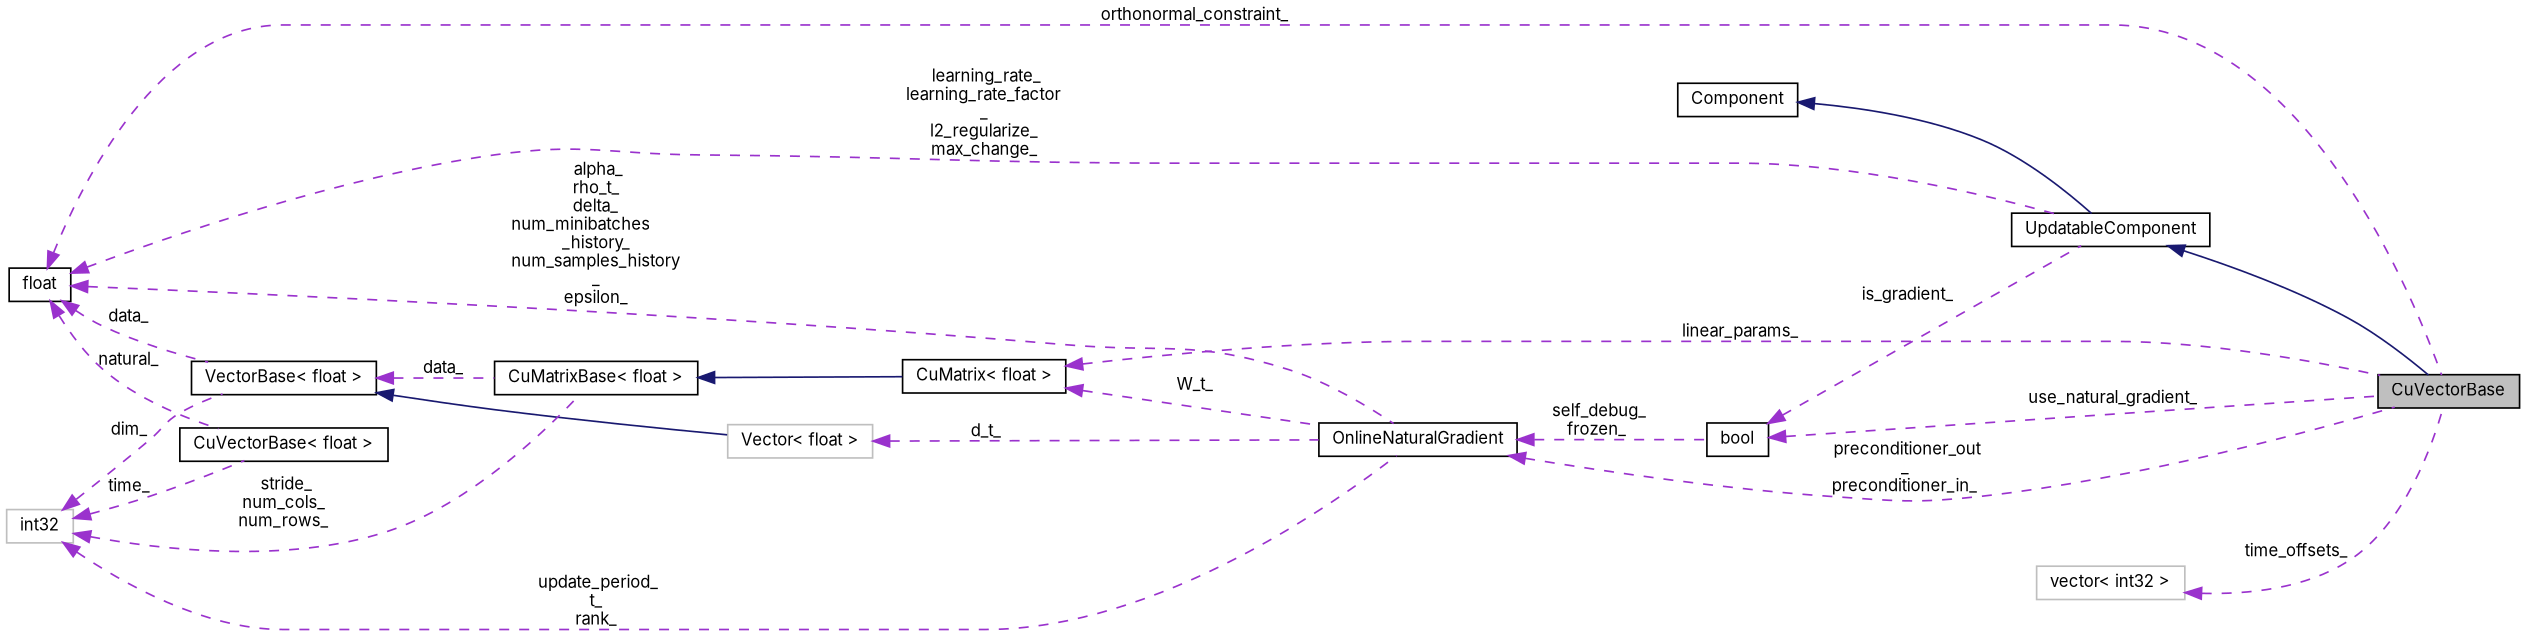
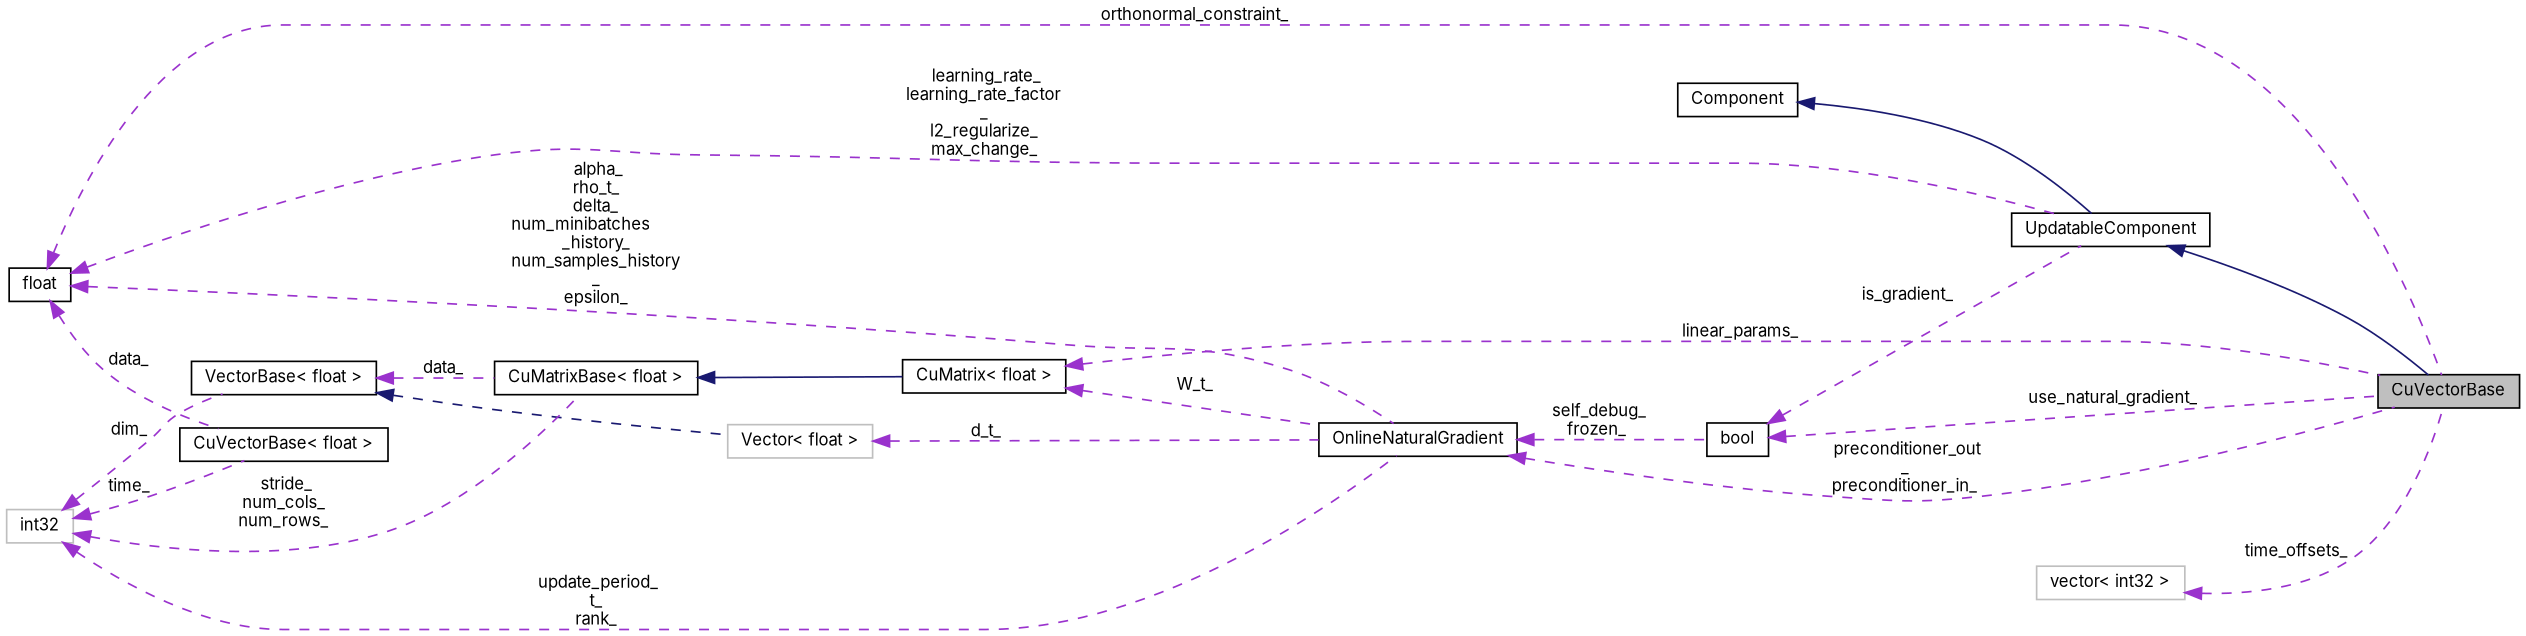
(140, 341) -> none
(127, 361) -> (127, 361)
(543, 416) -> (543, 416)
